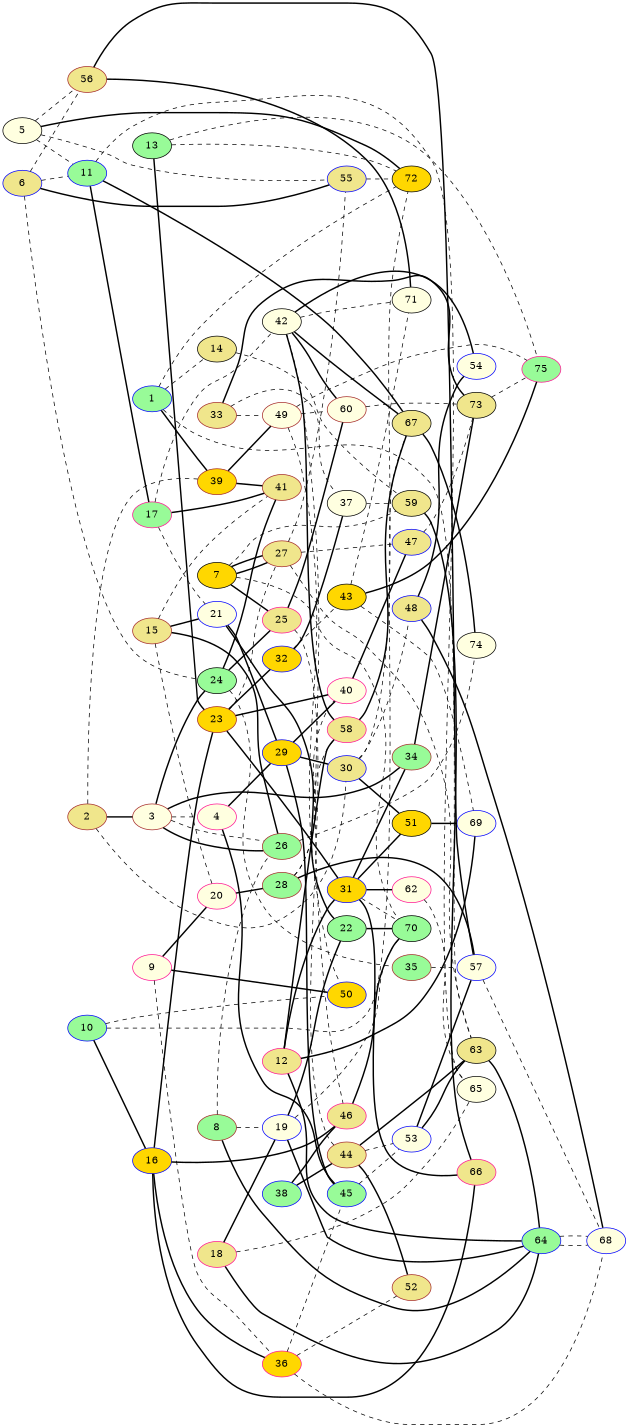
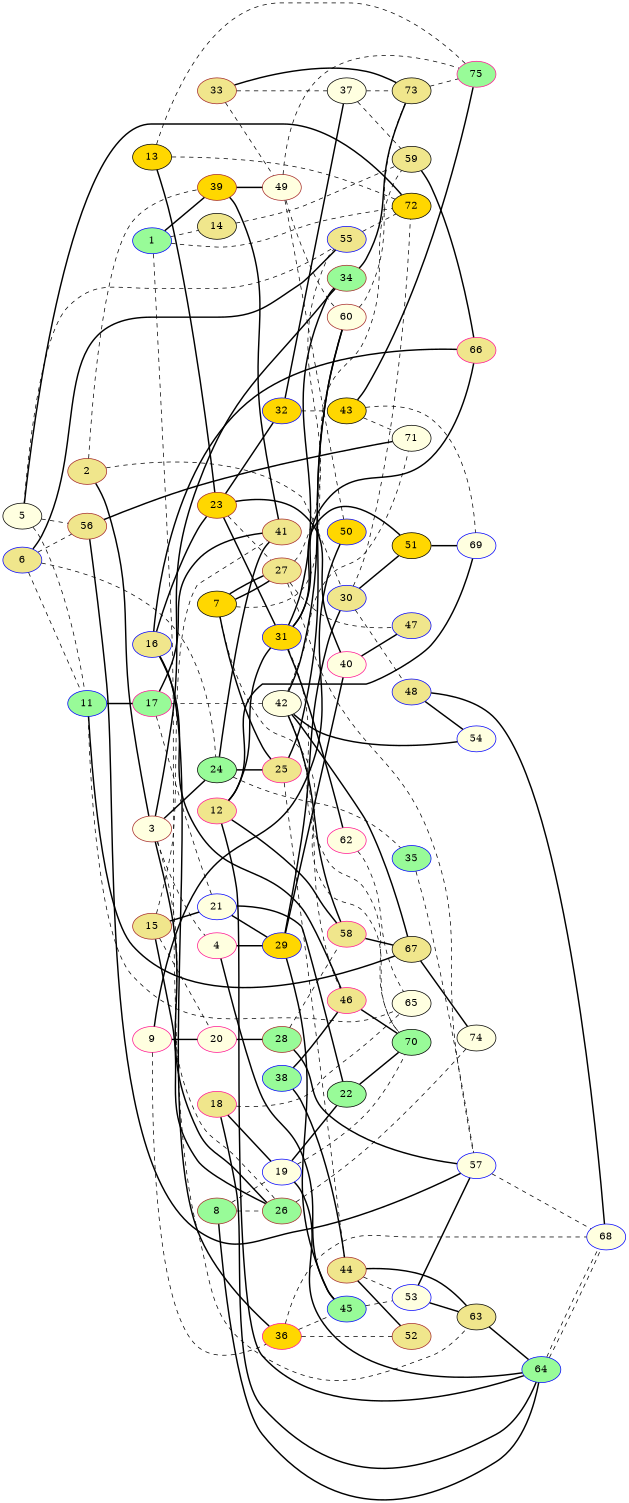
(152, 146) -> (152, 157)
(458, 466) -> (379, 91)
(435, 750) -> (434, 849)
(314, 788) -> none
(412, 968) -> (412, 859)
(87, 1028) -> none
(152, 1161) -> (152, 644)
